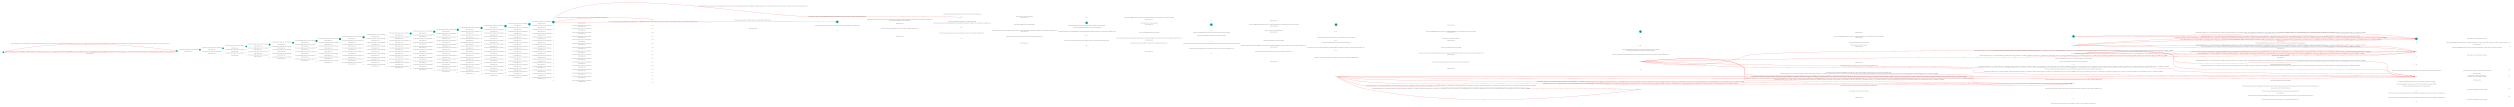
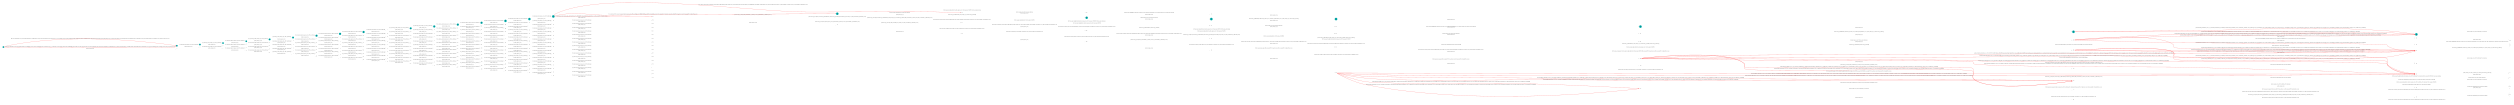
none -> (1704, 70)
